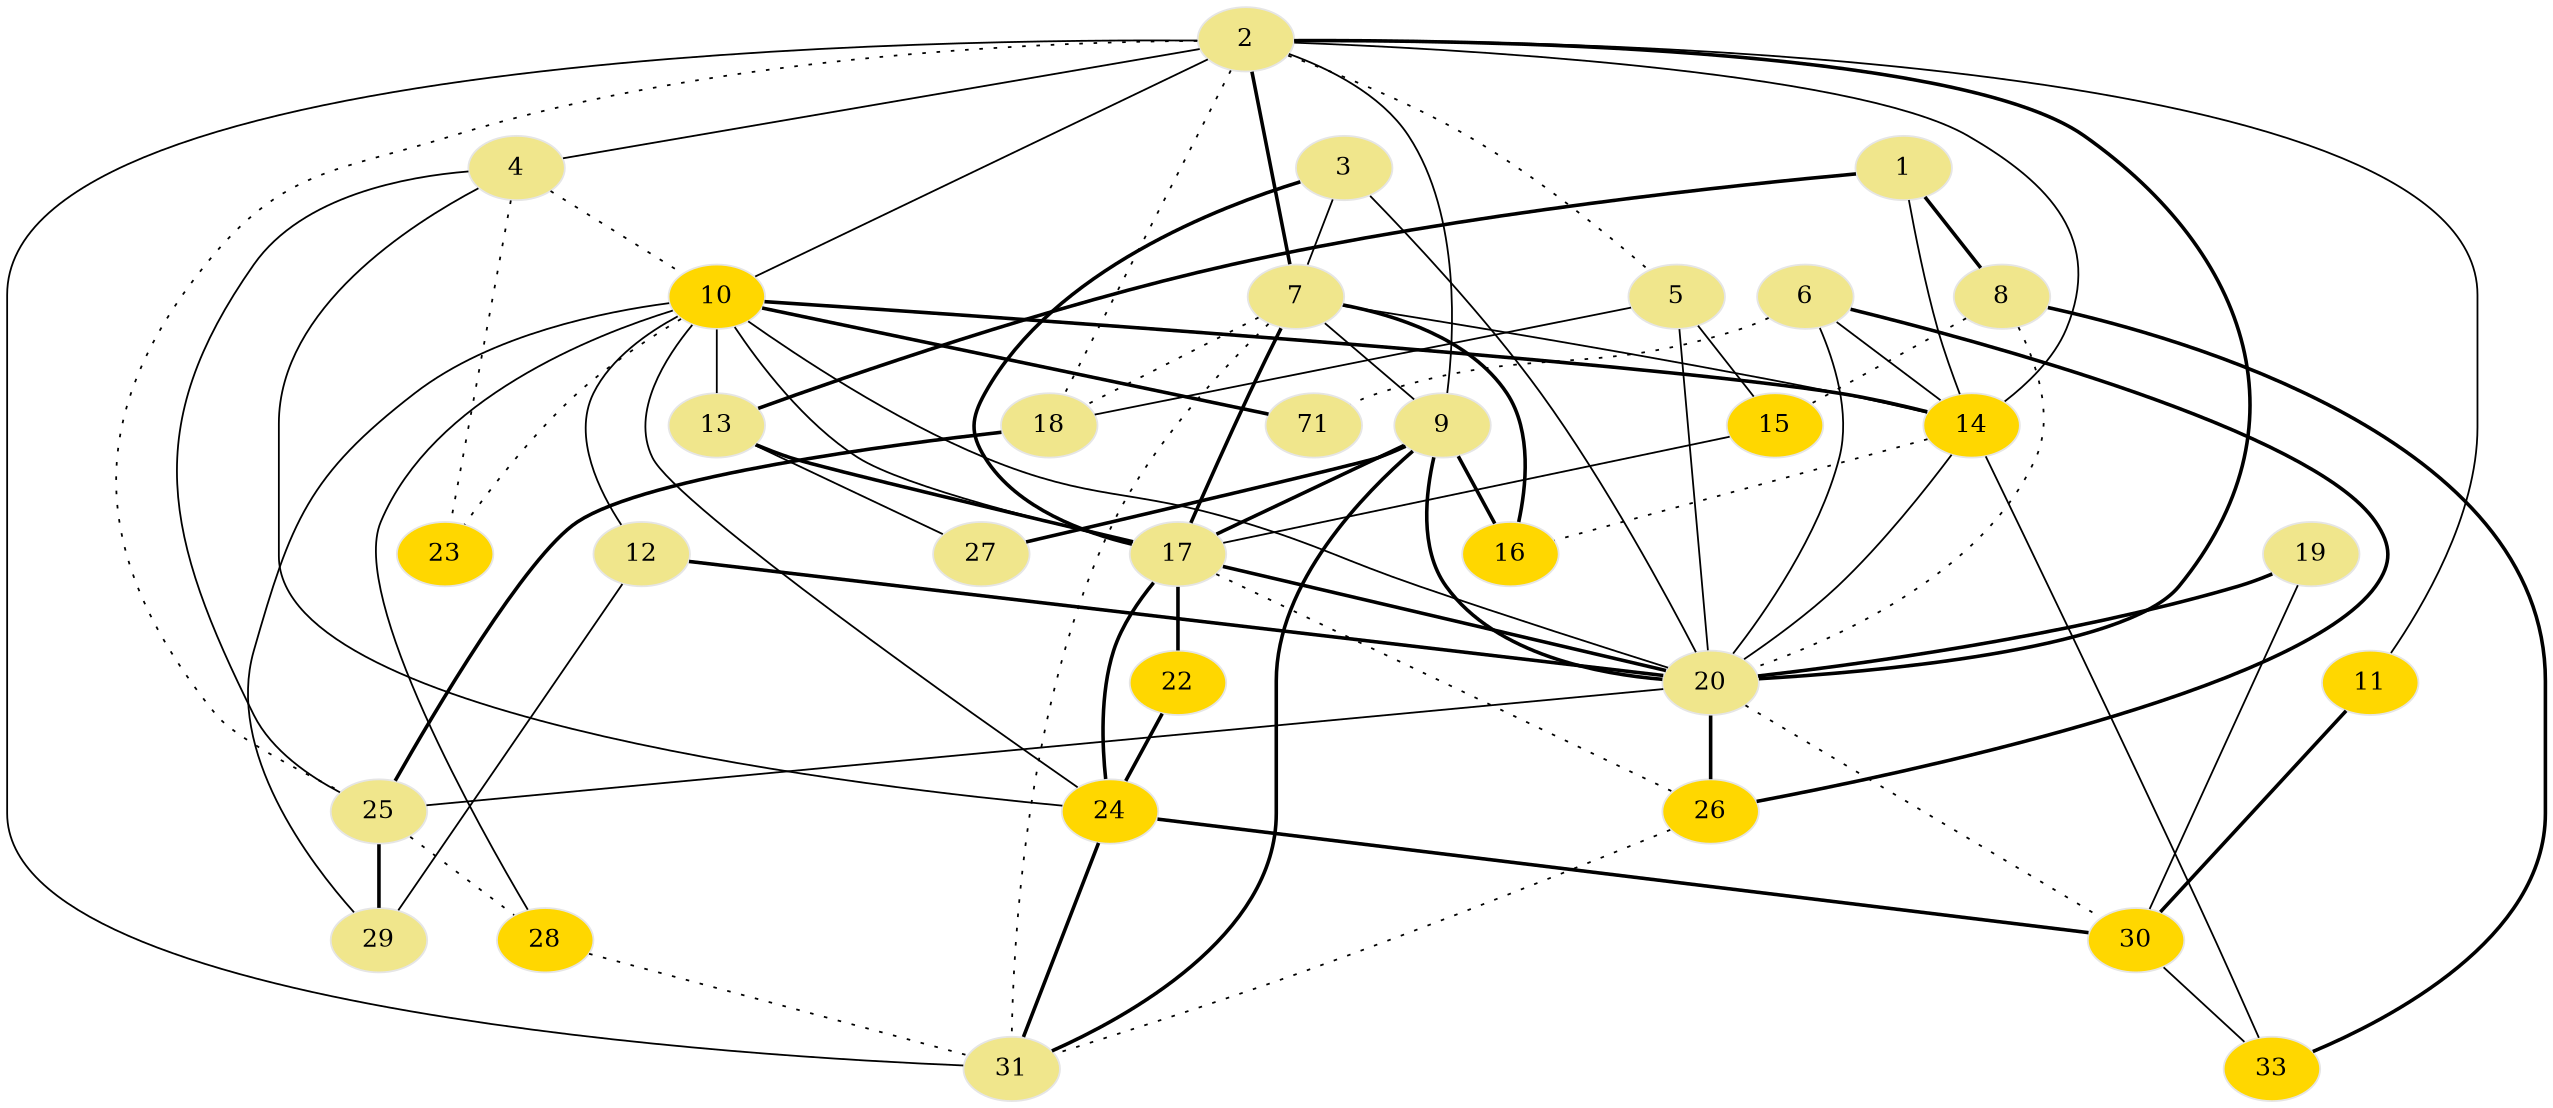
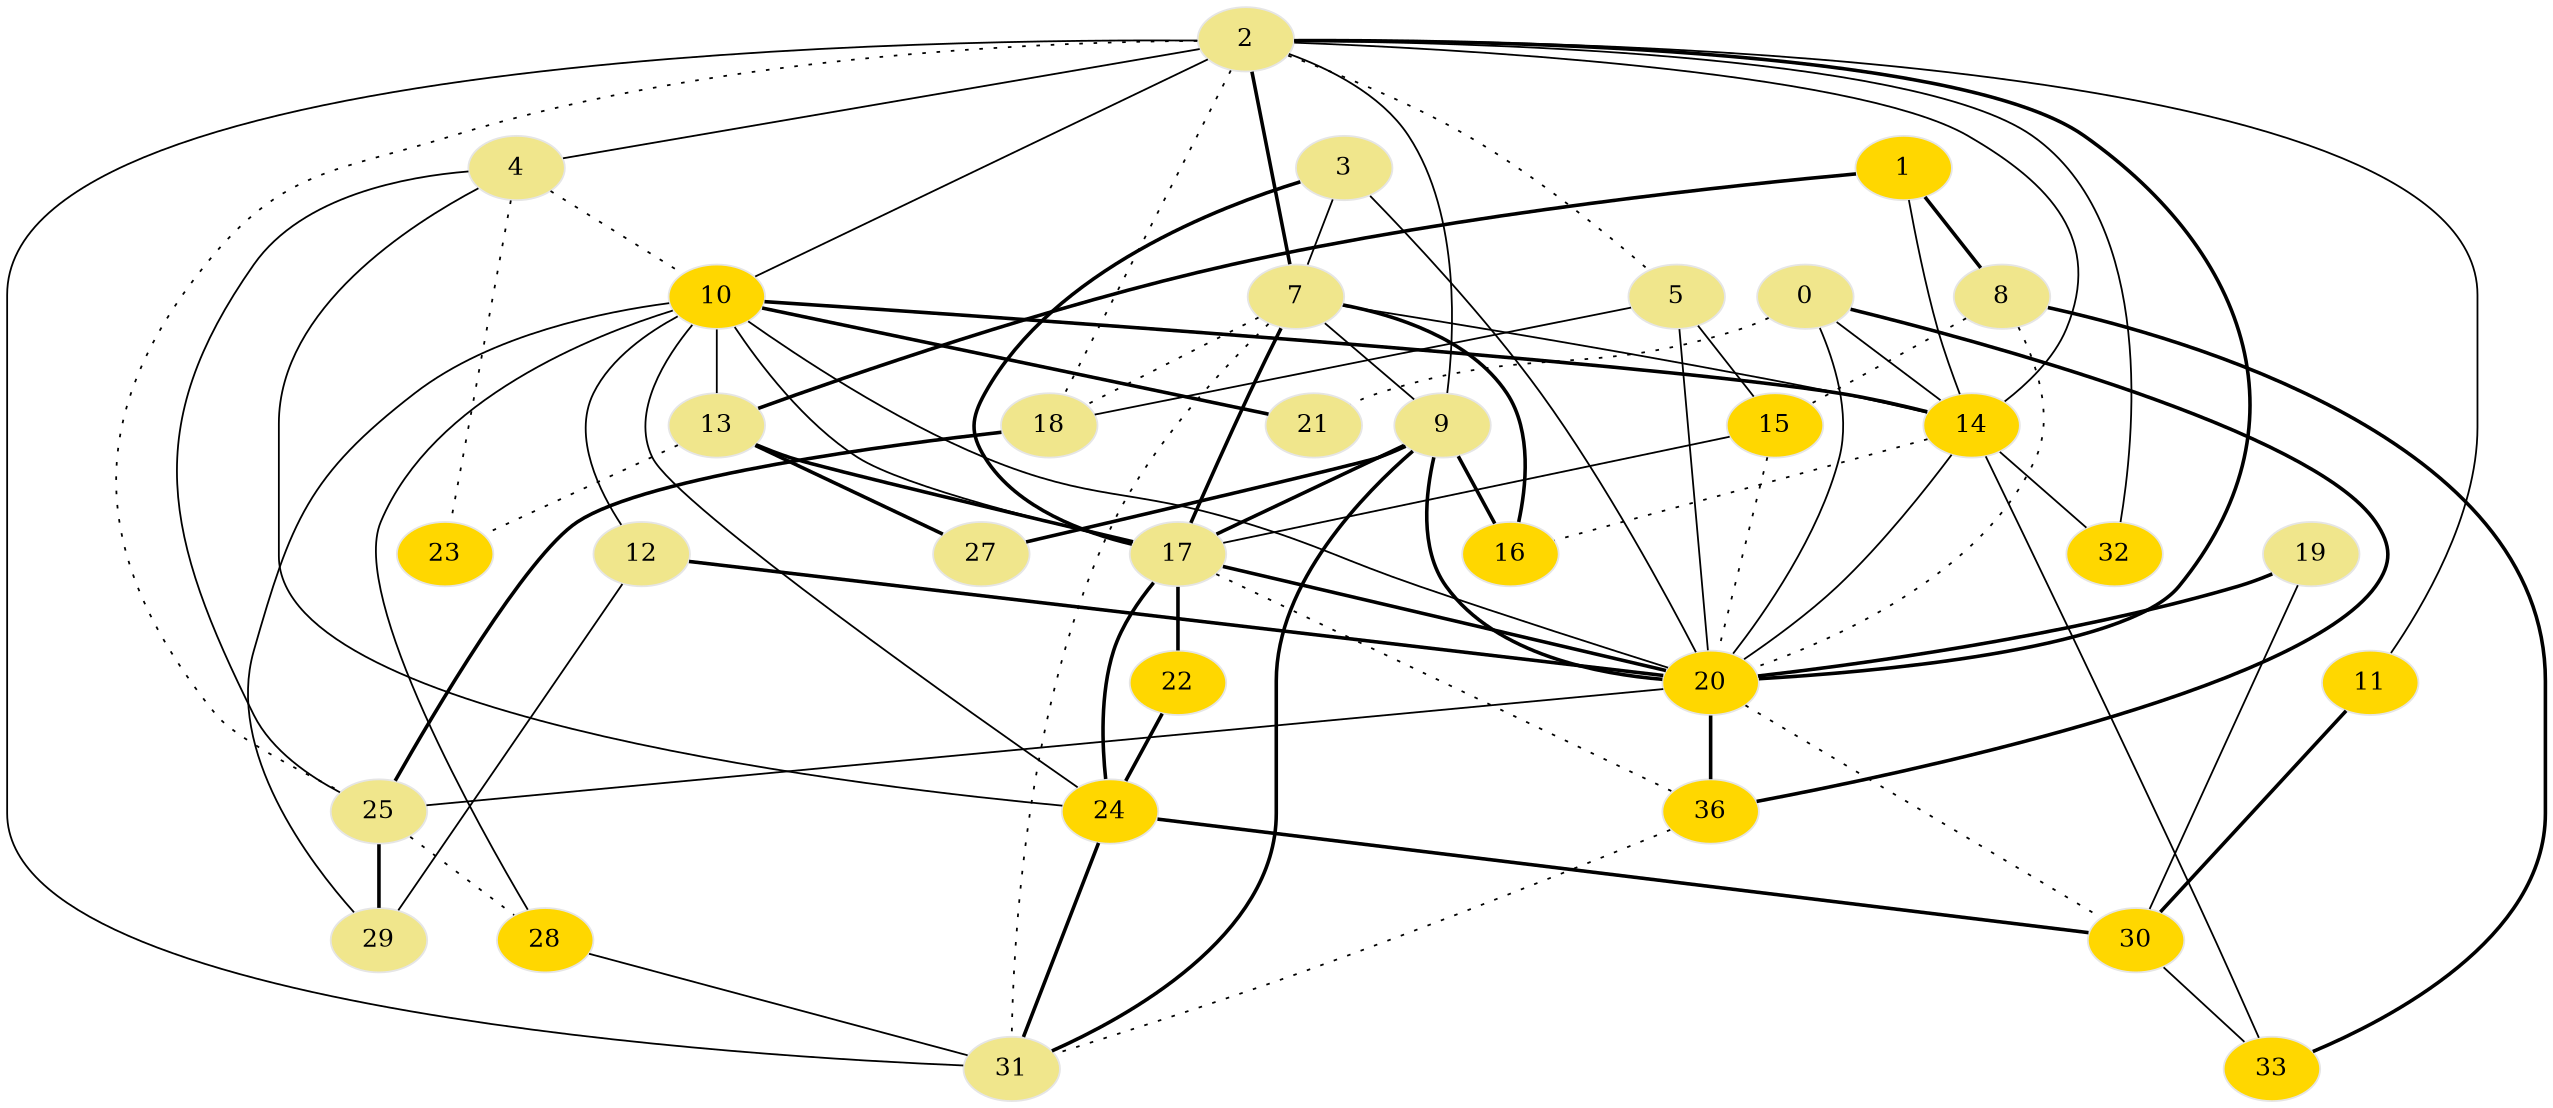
(1904, 168) -> (1904, 168)
(1805, 297) -> (1805, 297)
(561, 409) -> (581, 490)
(1314, 425) -> (1314, 425)
(849, 490) -> (849, 490)
none -> (1743, 554)
none -> (2115, 554)
(1711, 683) -> (1711, 683)
(1711, 812) -> (1711, 812)
(778, 1005) -> (778, 1005)
